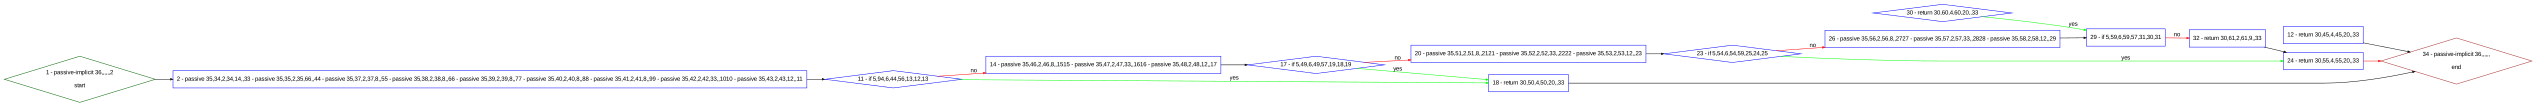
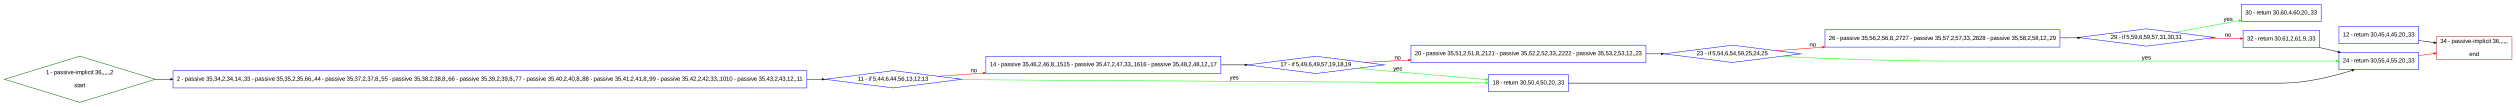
(1942, 13) -> (2281, 13)
(2033, 22) -> (2207, 27)
(2126, 37) -> (2146, 37)
(2456, 61) -> (2474, 48)
(893, 79) -> (893, 79)
(1991, 83) -> (1961, 83)
